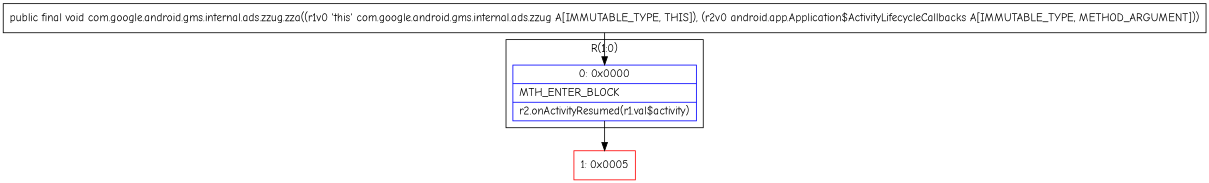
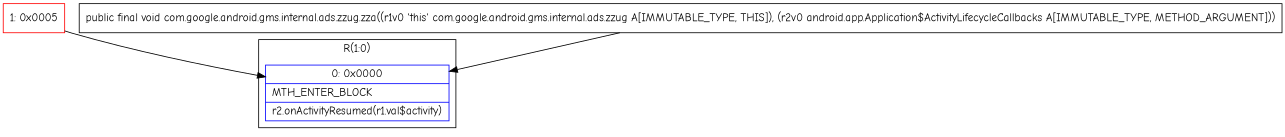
(605, 133) -> (161, 56)
